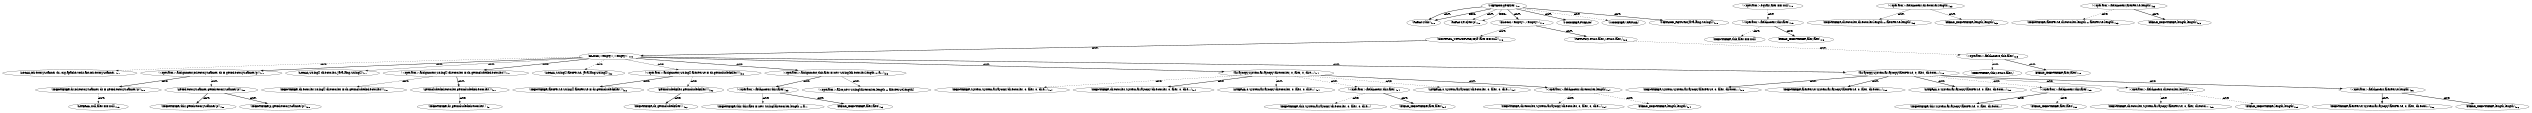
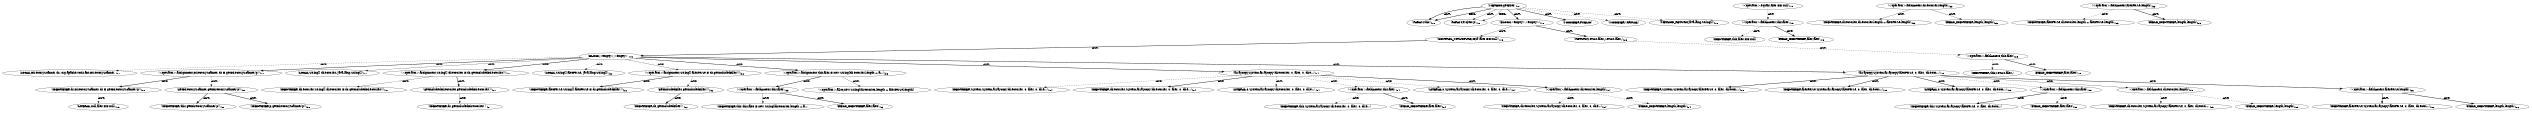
(1592, 14) -> (1592, 14)
